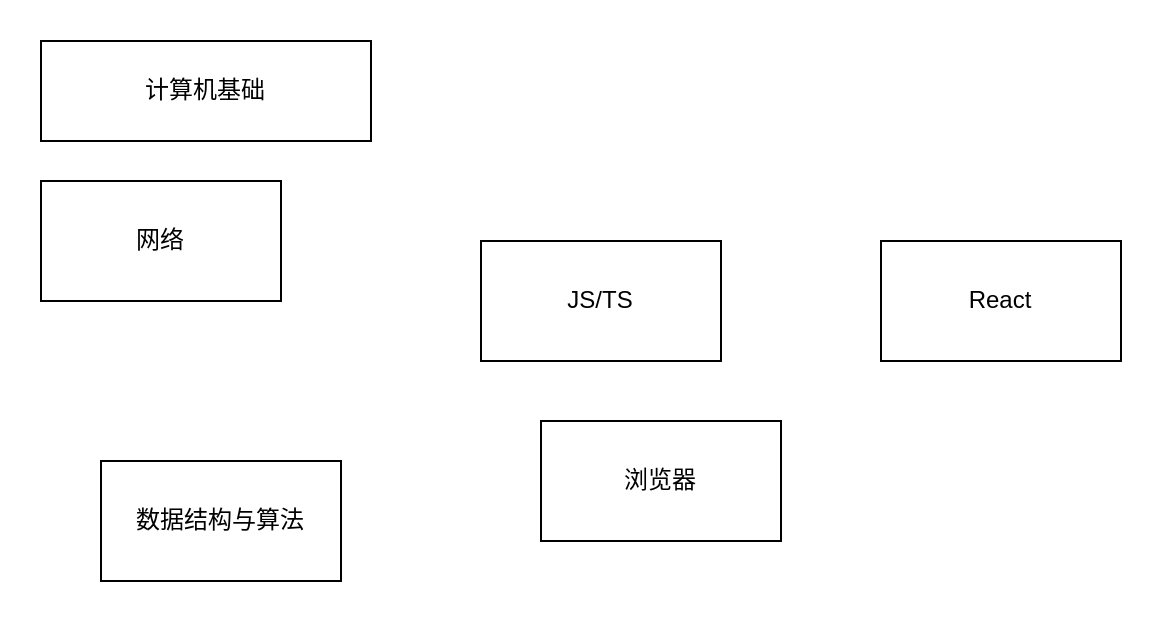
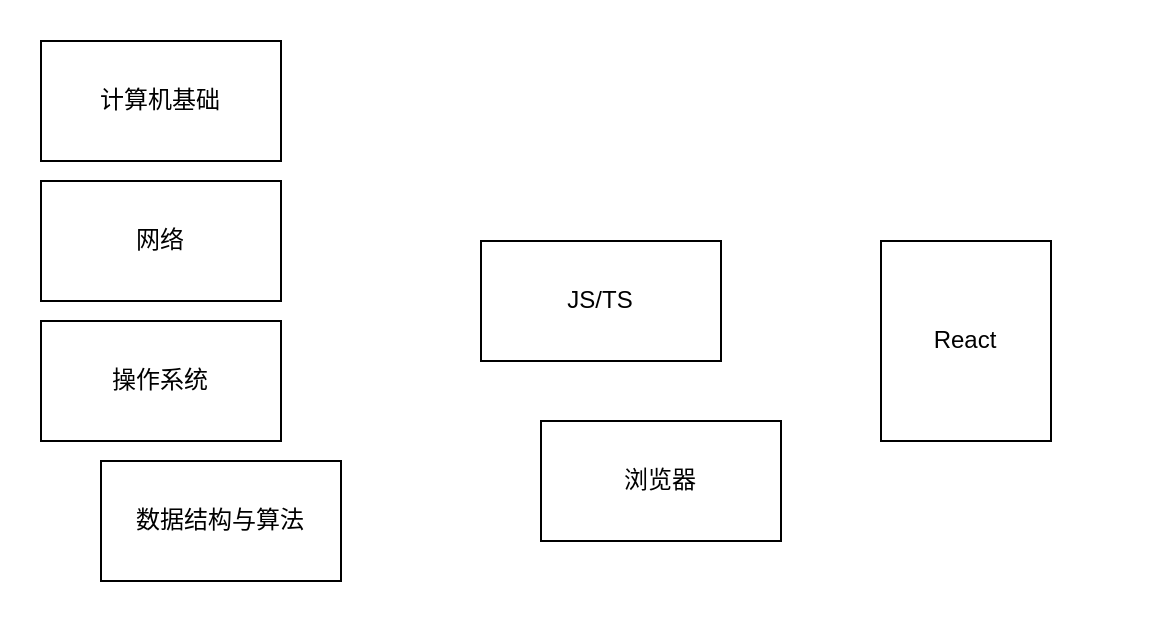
(206, 91) -> (161, 101)
(1001, 301) -> (966, 341)
none -> (161, 381)
